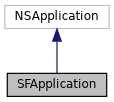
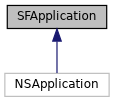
(57, 57) -> (57, 57)
